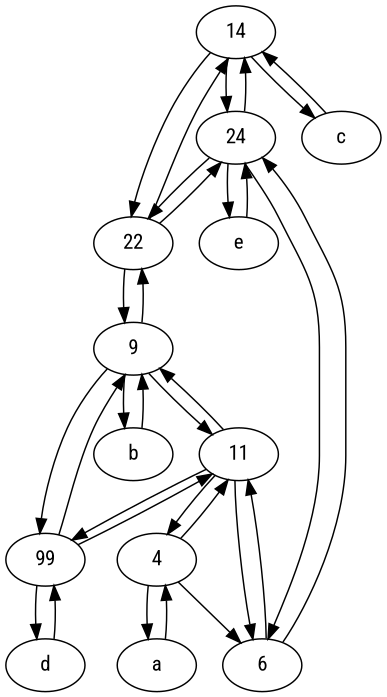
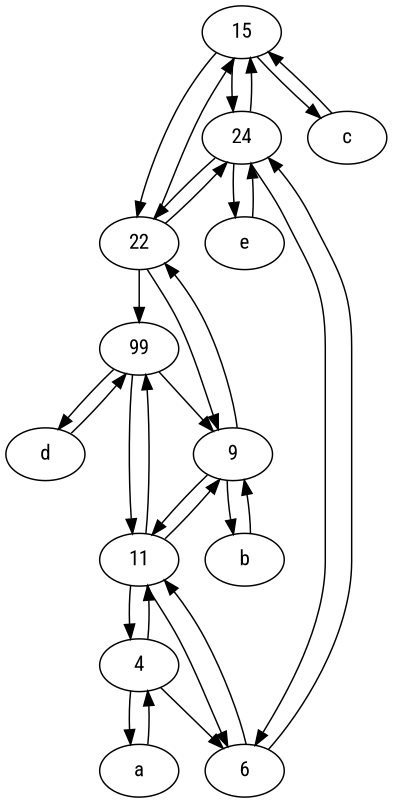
(236, 32) -> (242, 32)
(63, 439) -> (139, 289)
